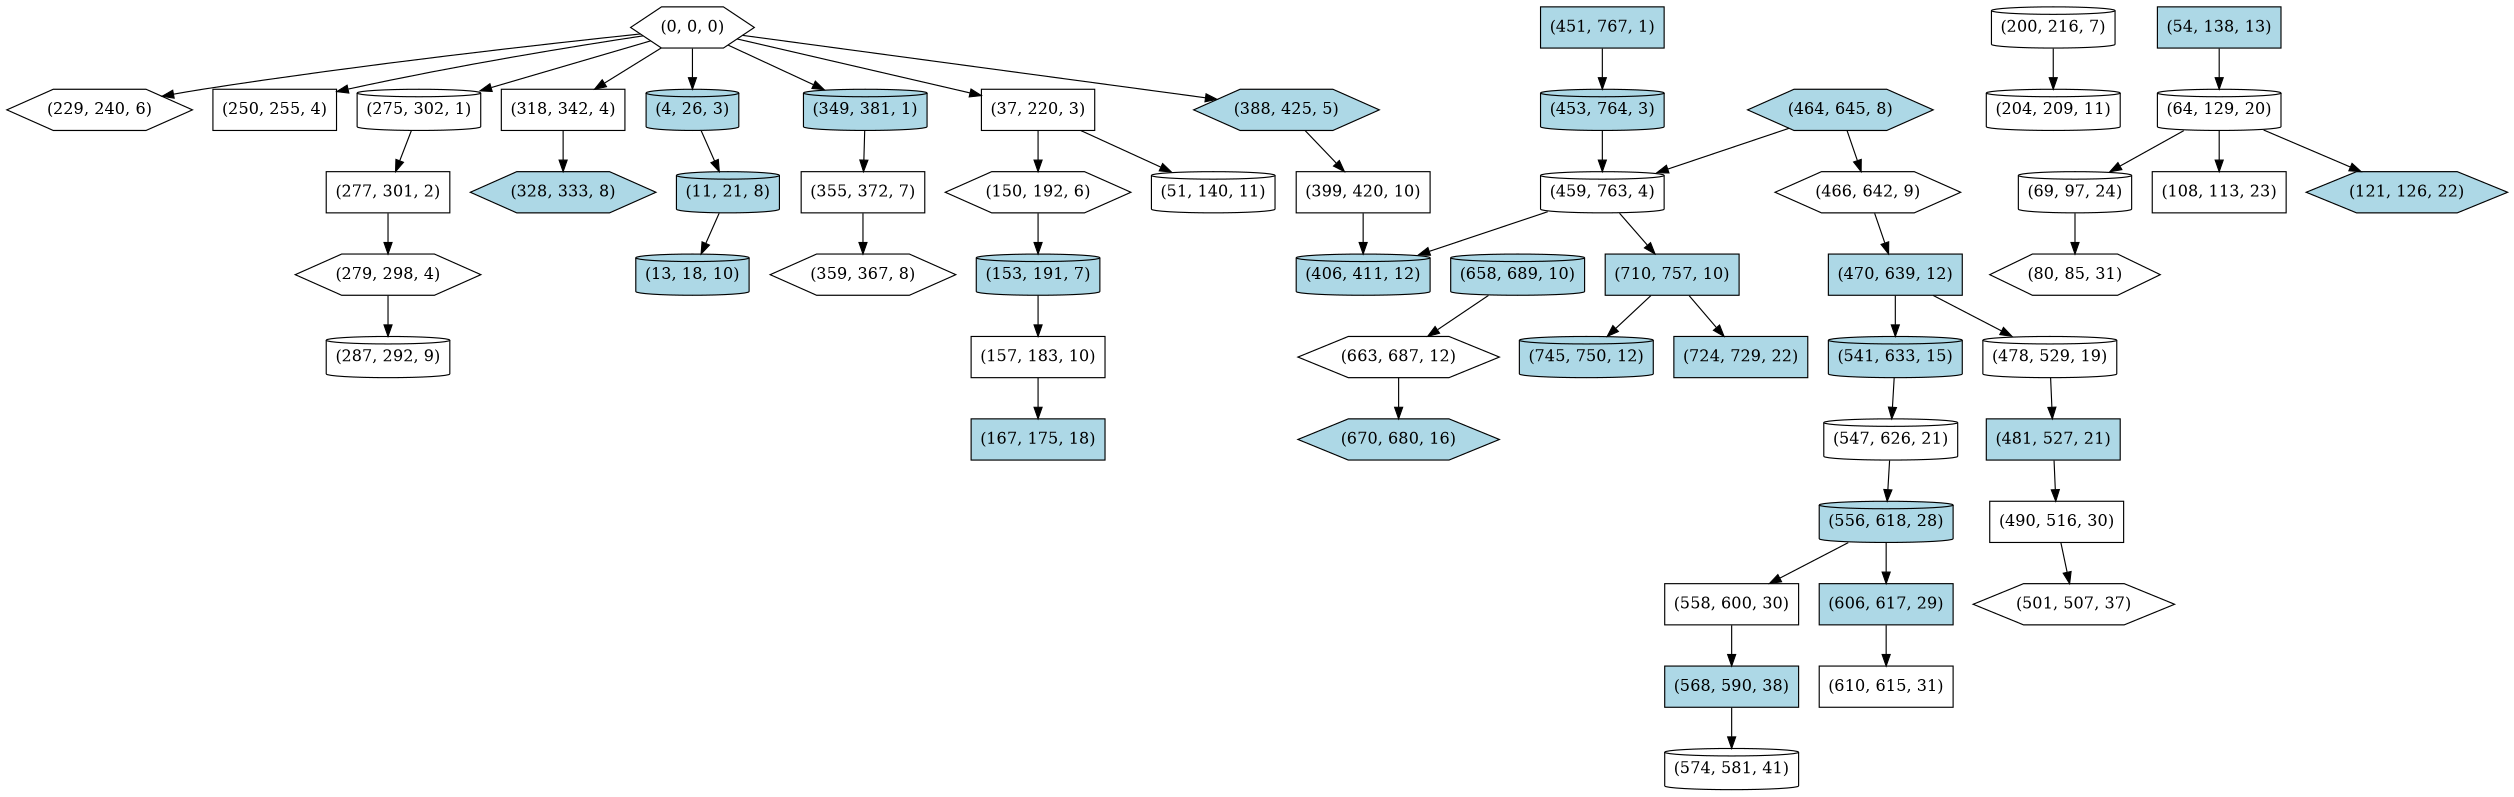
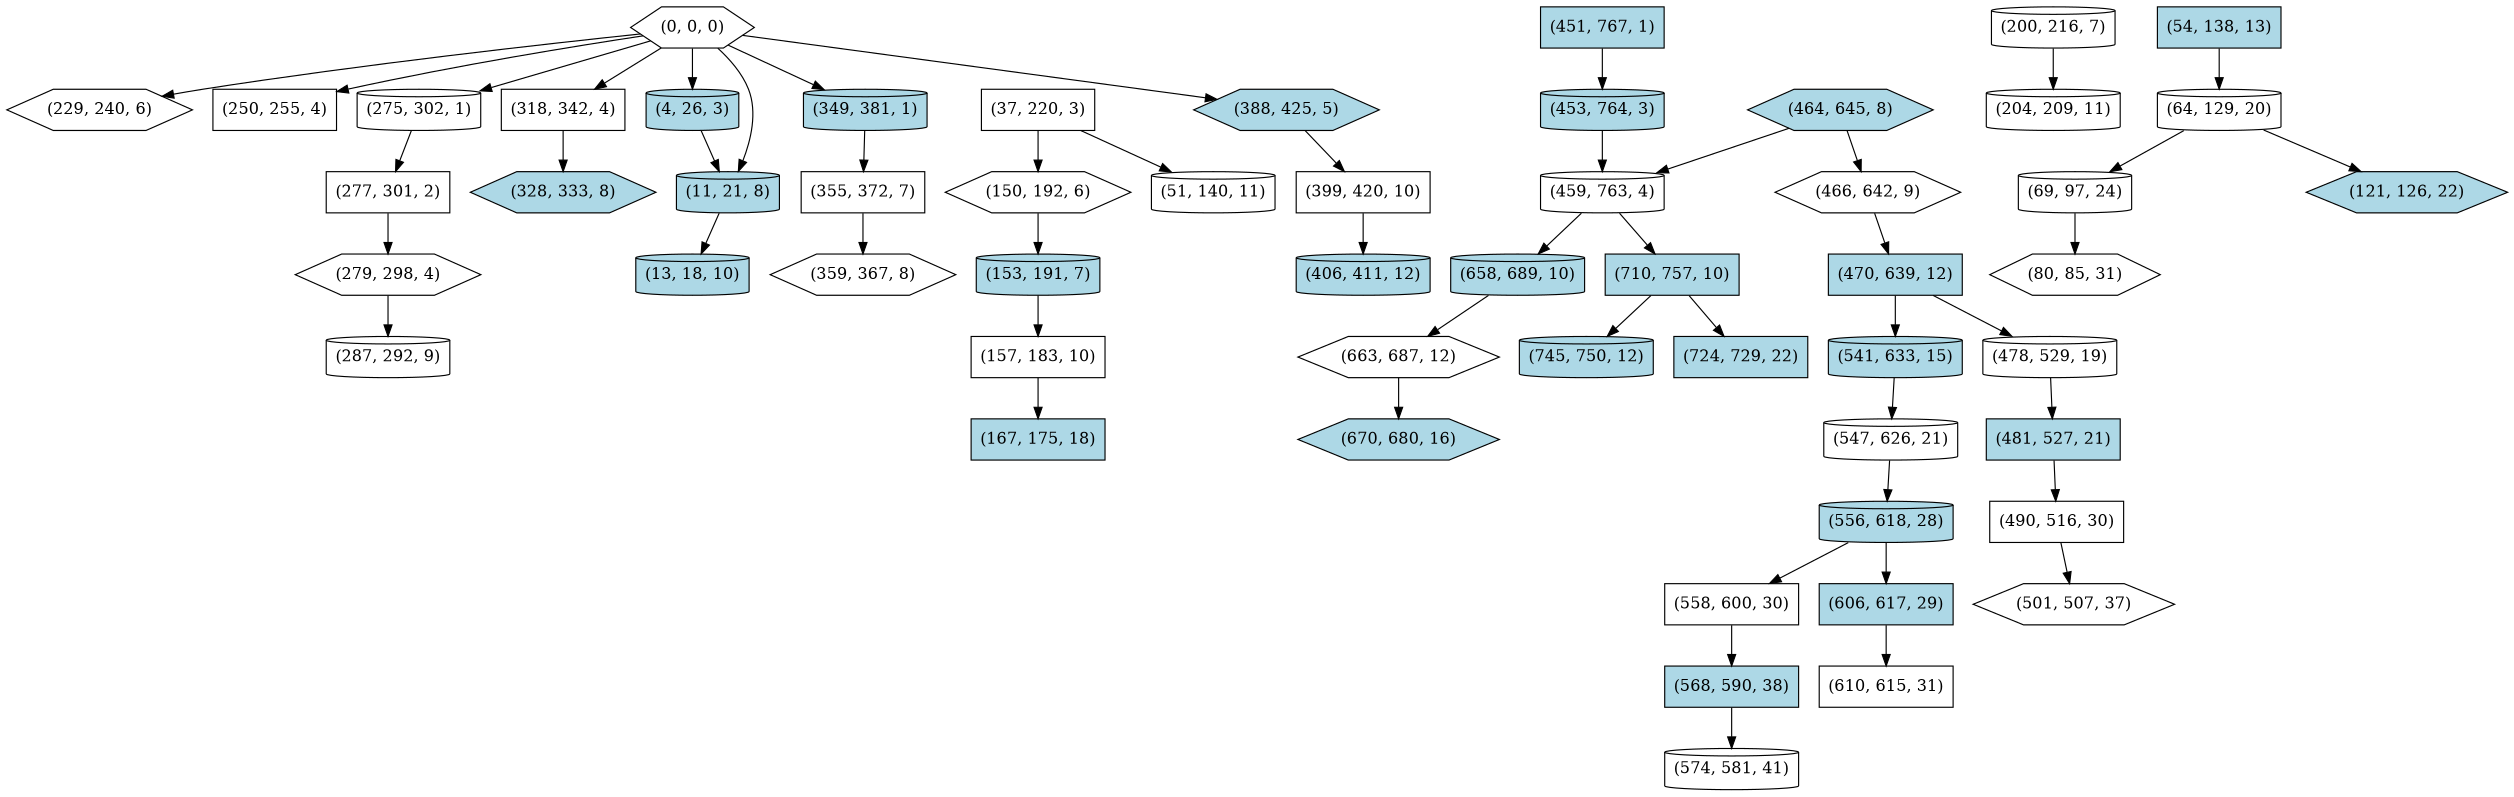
(854, 66) -> (751, 100)
(2219, 192) -> none
(1489, 231) -> (1564, 230)
